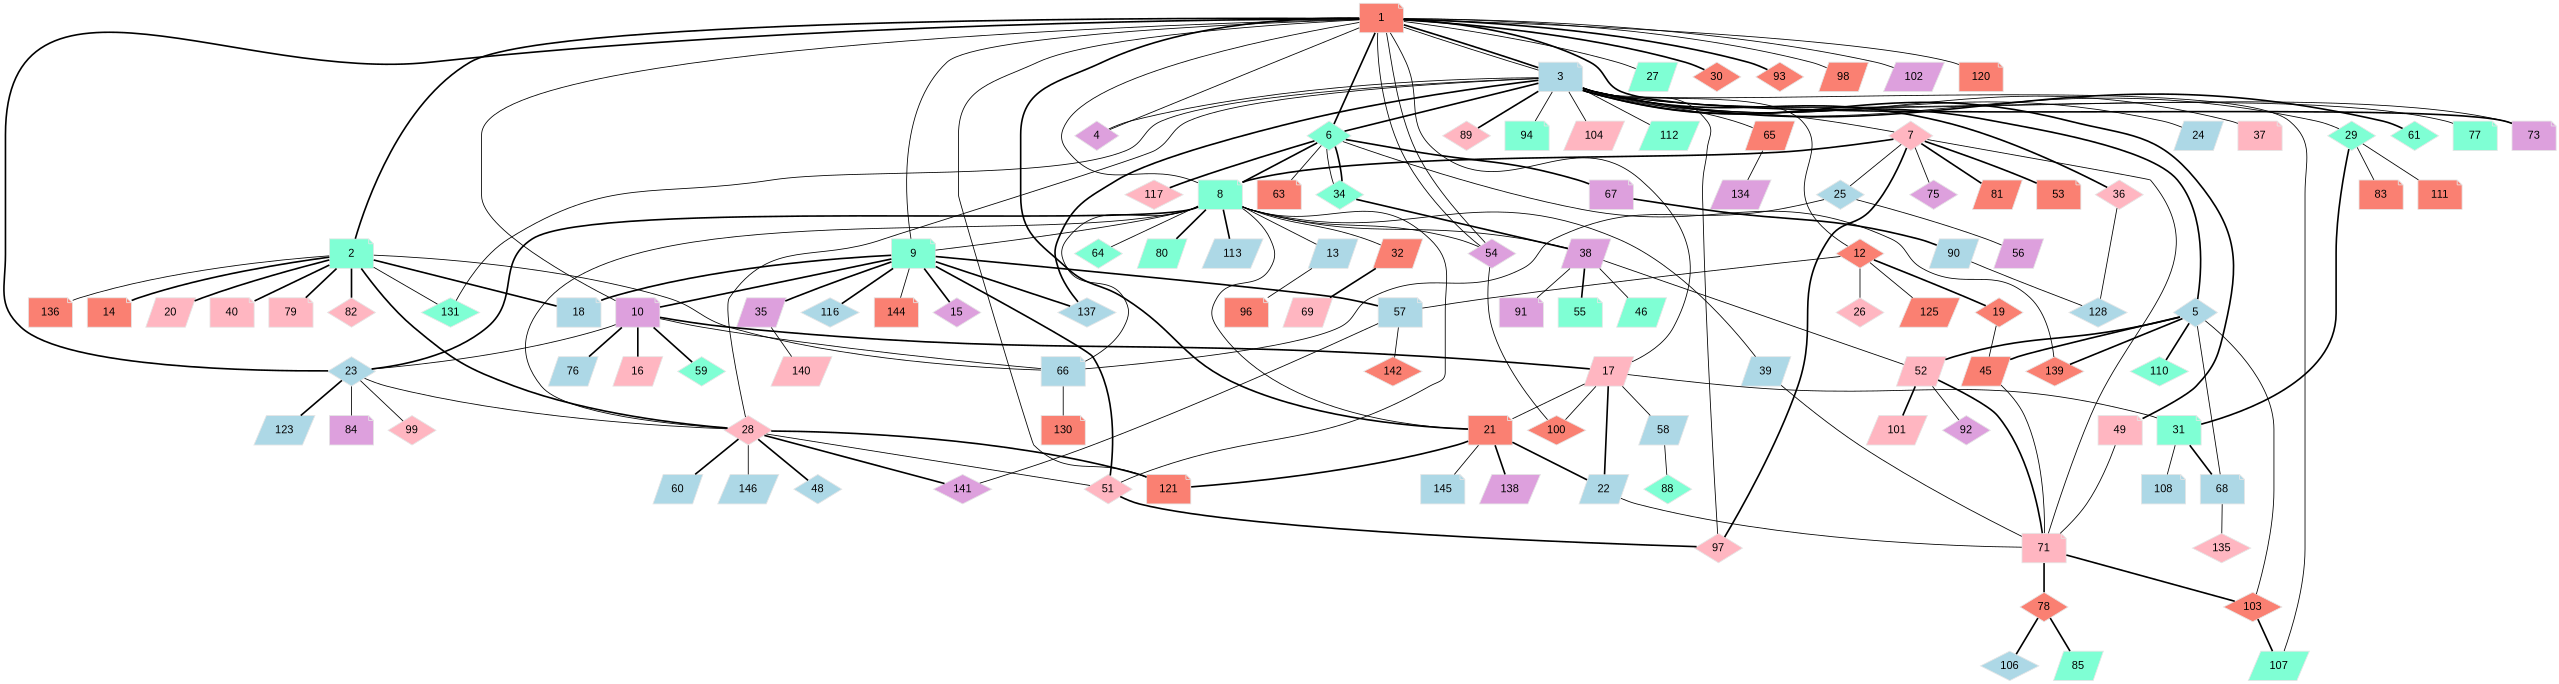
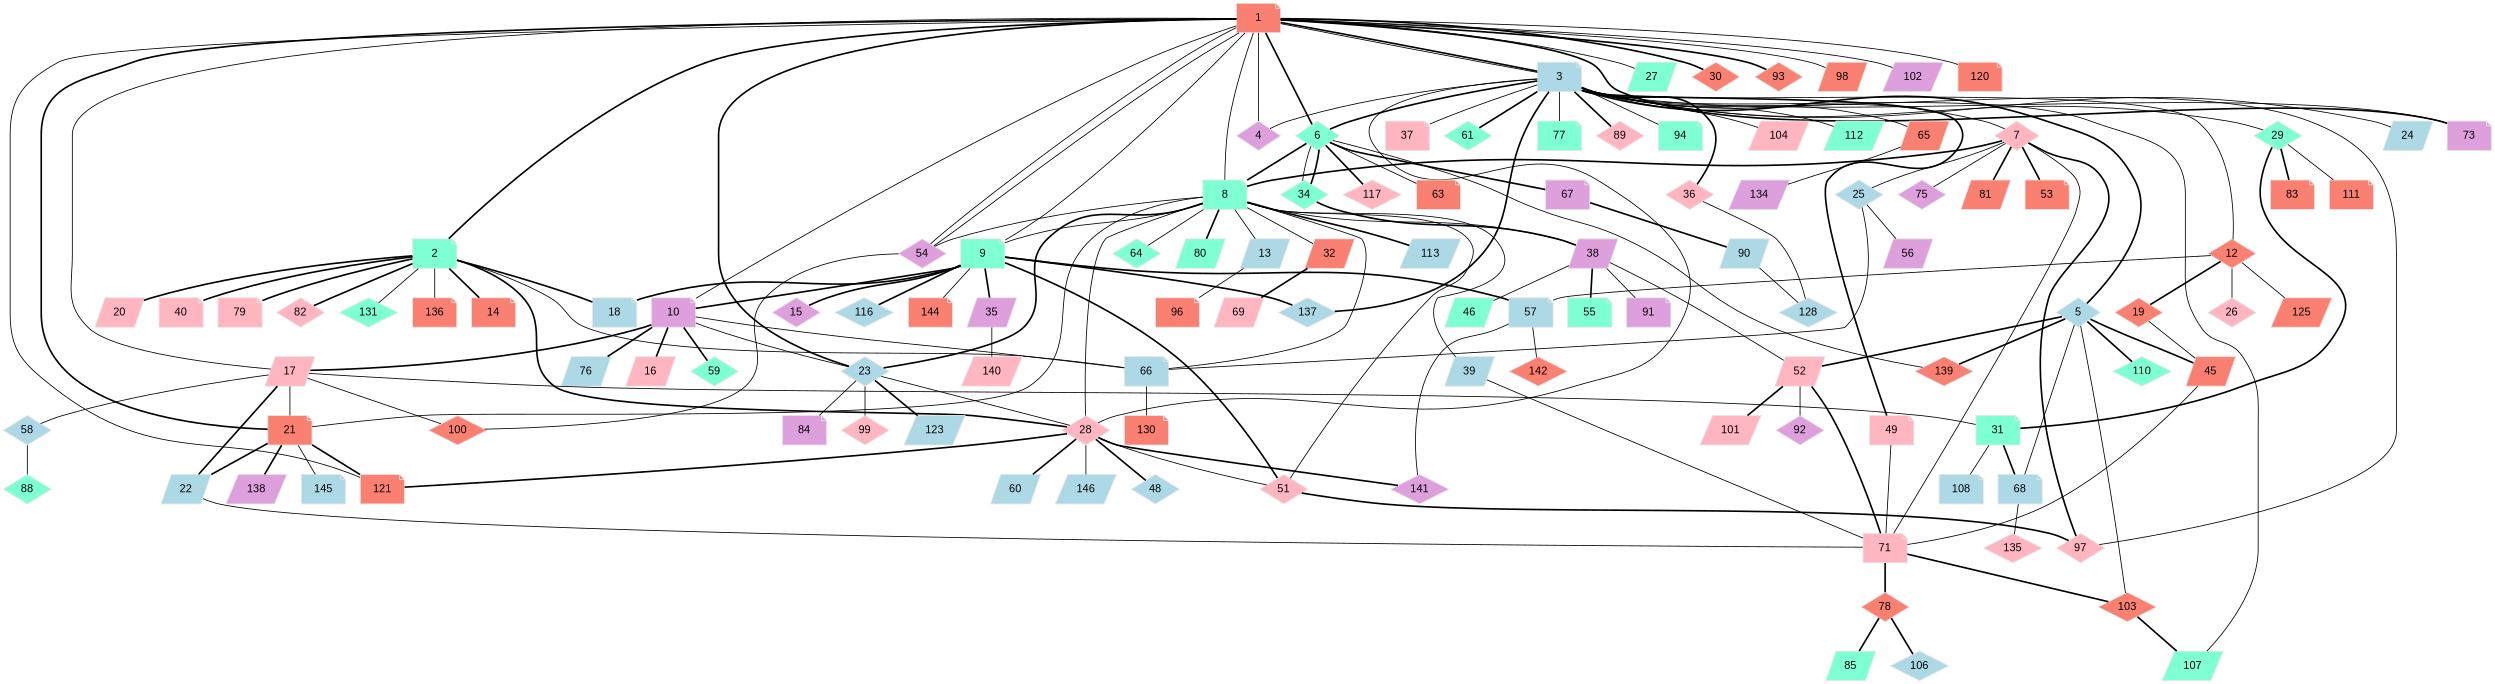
(2366, 164) -> (2285, 164)
(986, 171) -> none
(1664, 430) -> (27, 430)
